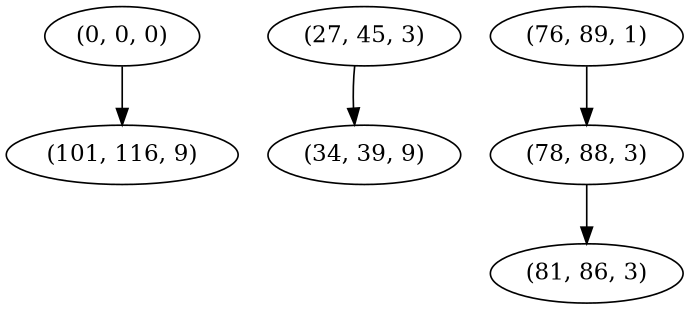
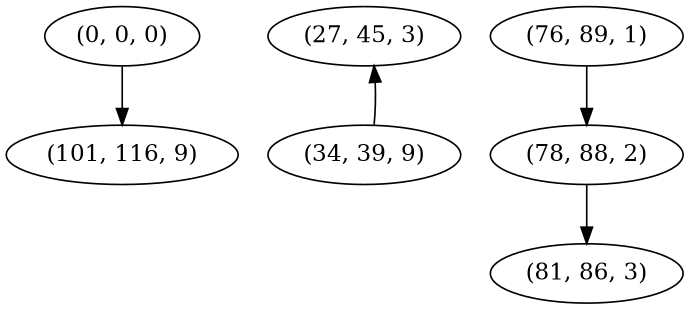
(353, 87) -> (375, 104)
(587, 155) -> (587, 155)
